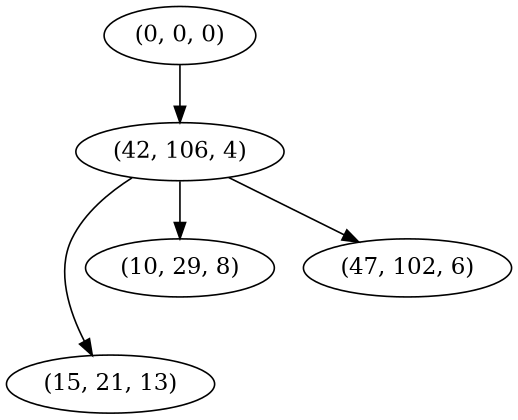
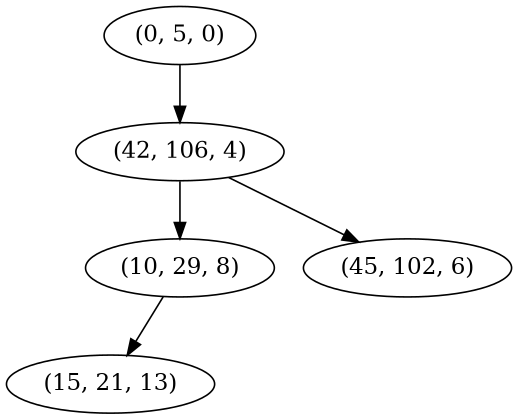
(180, 36) -> (180, 36)
(68, 248) -> (150, 319)
(408, 268) -> (408, 268)
